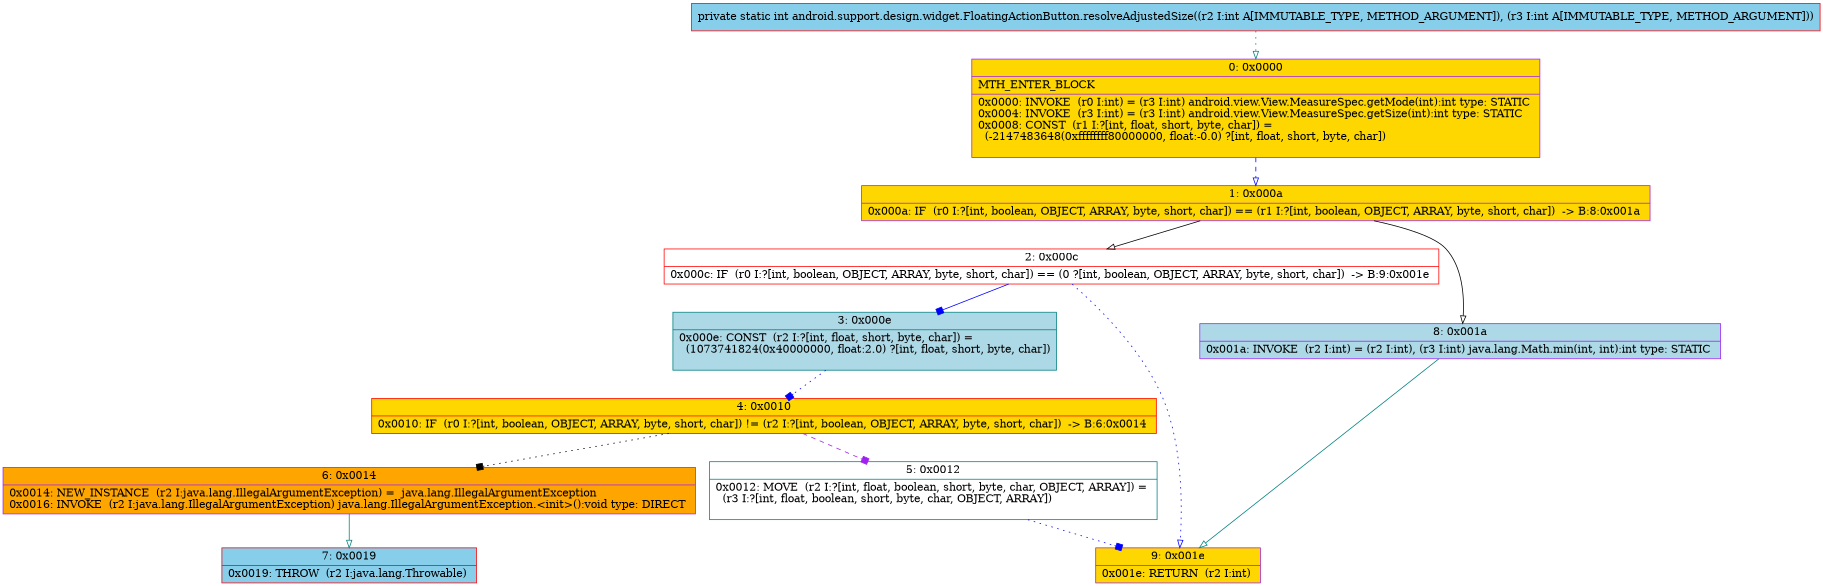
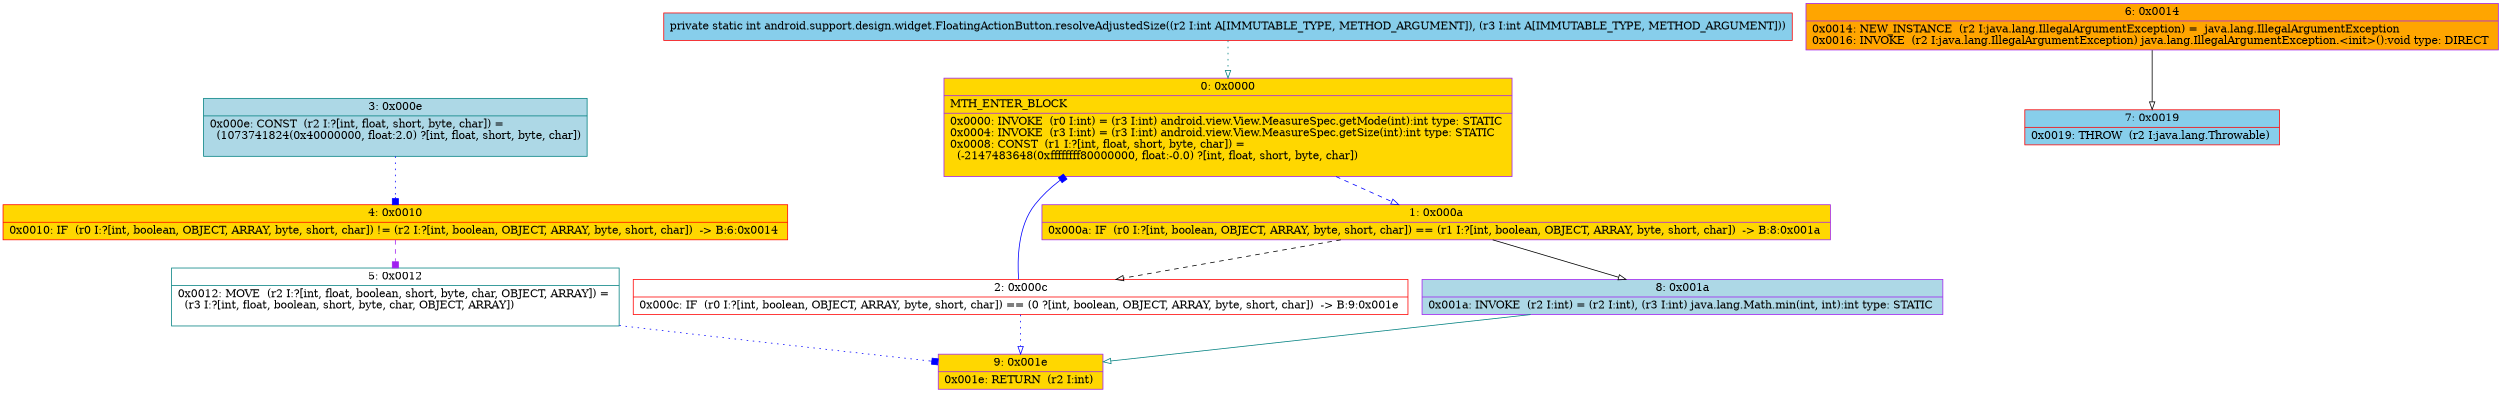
(1157, 234) -> (1232, 259)
(976, 297) -> (1024, 224)
(577, 450) -> none
(349, 527) -> (2152, 76)
